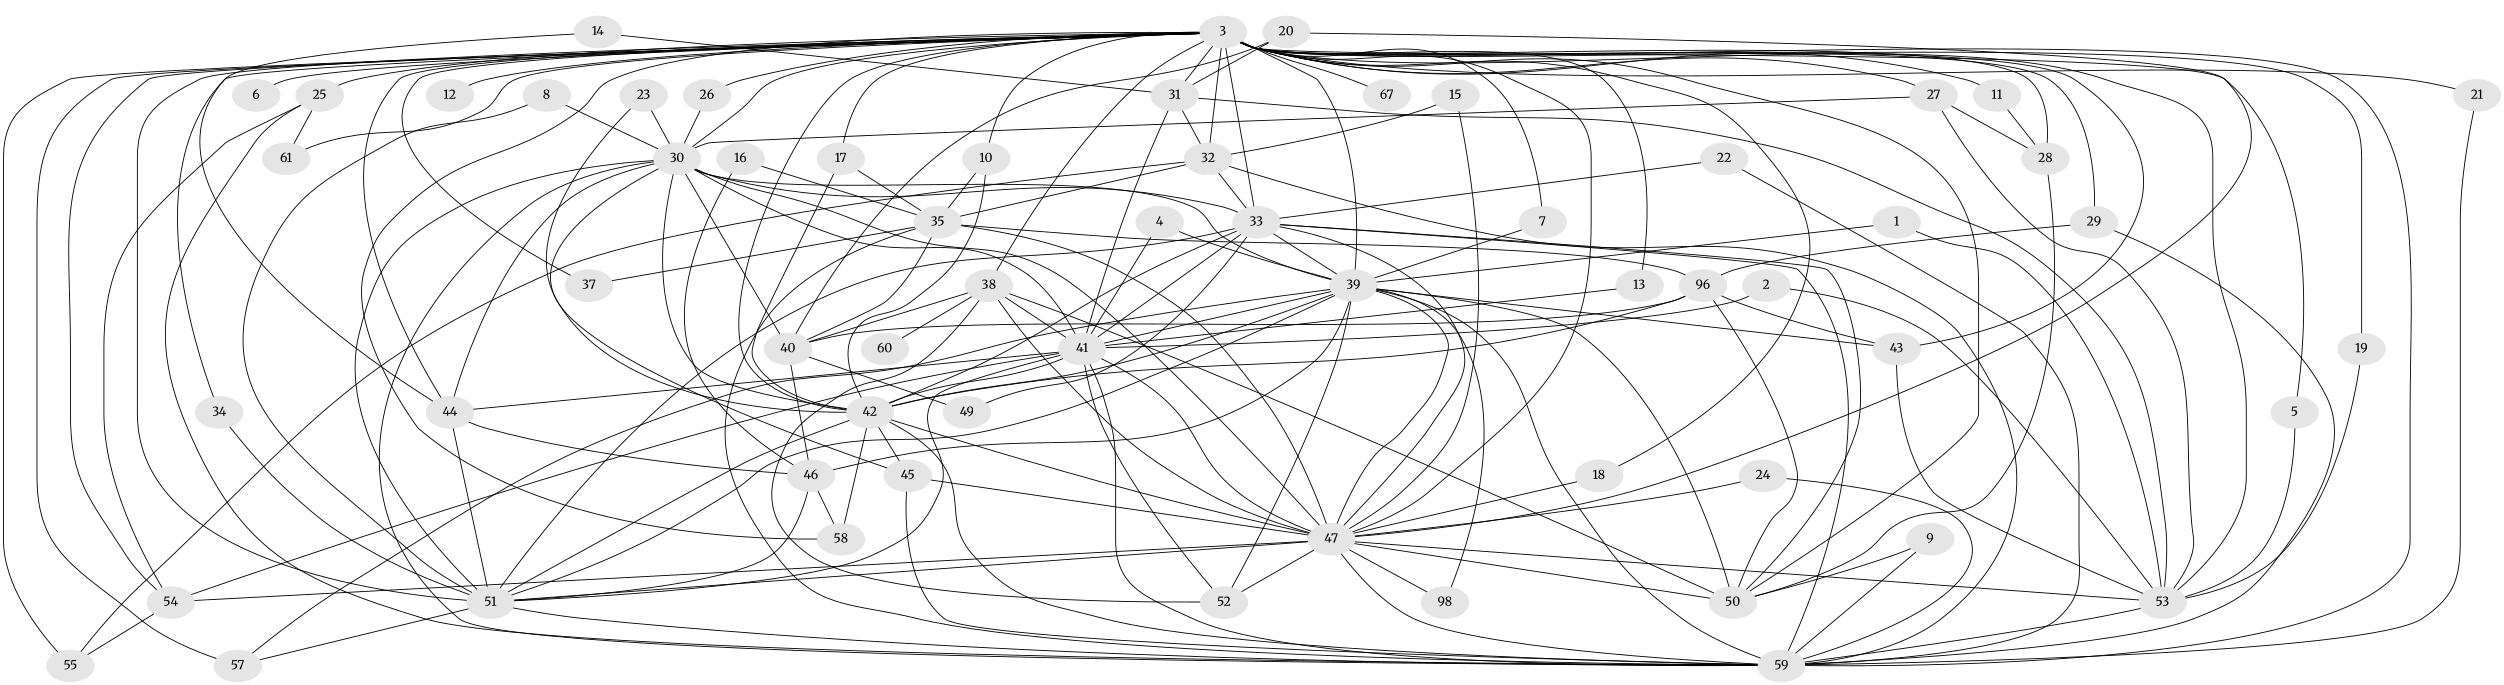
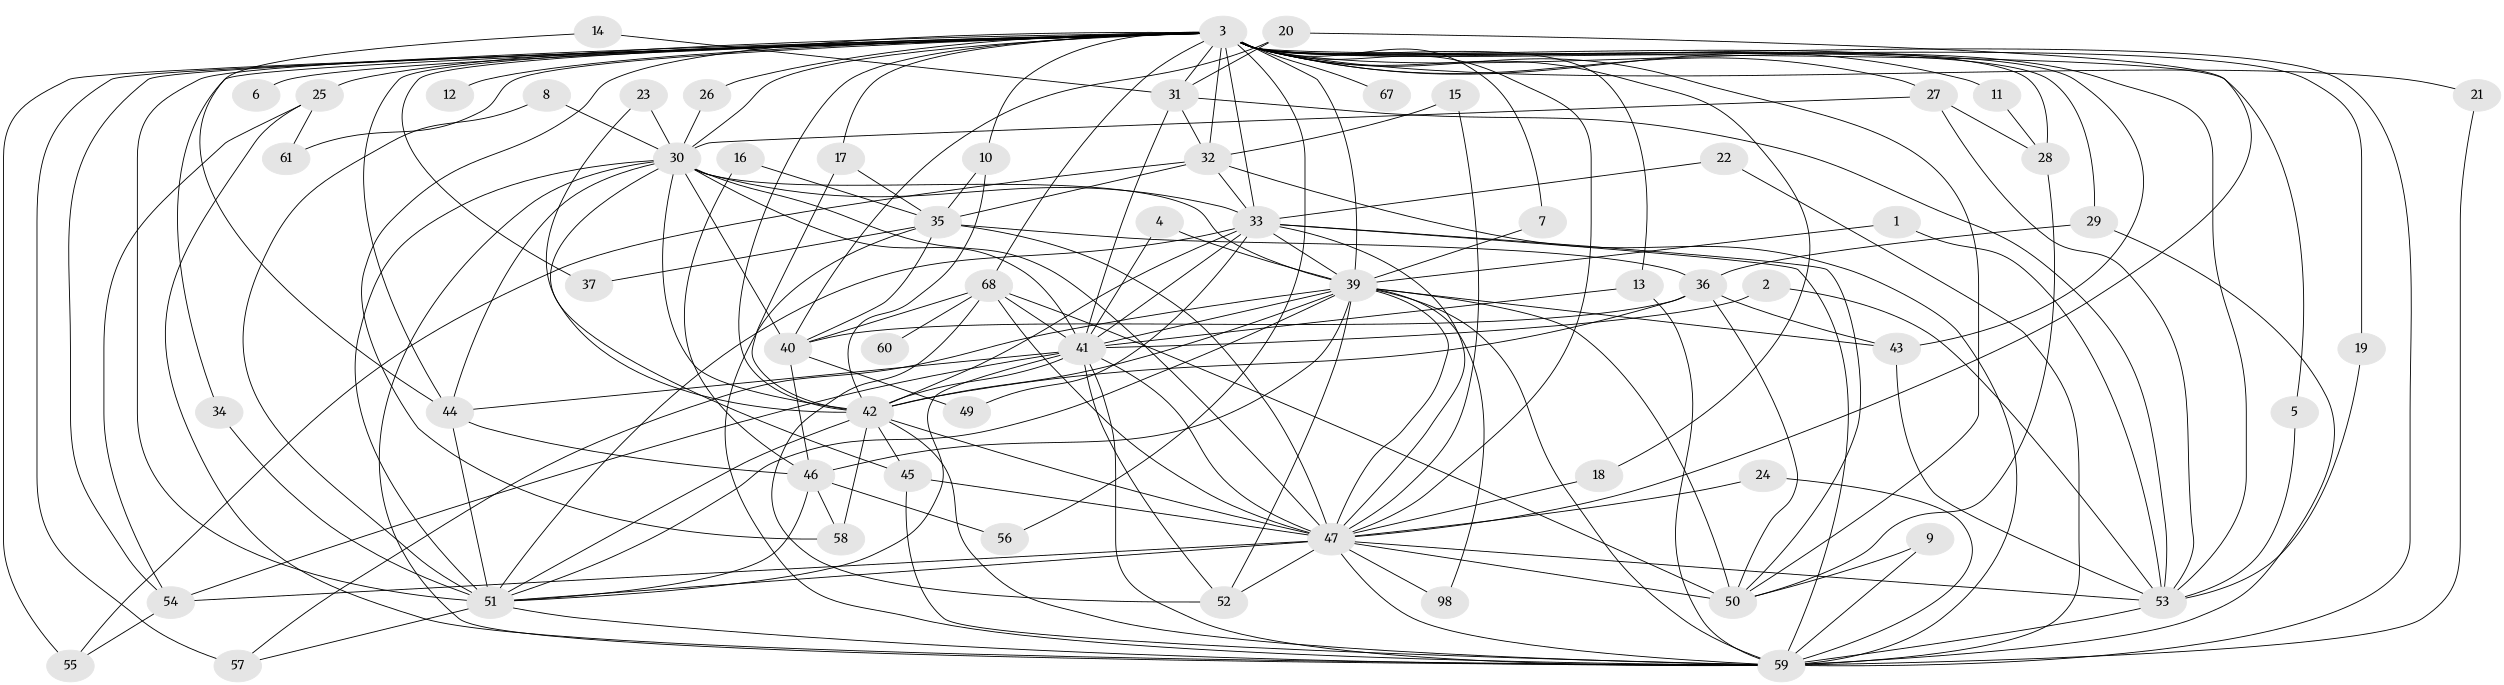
(989, 286) -> (989, 286)
(1703, 286) -> (1703, 286)
none -> (1682, 482)
none -> (1005, 539)
